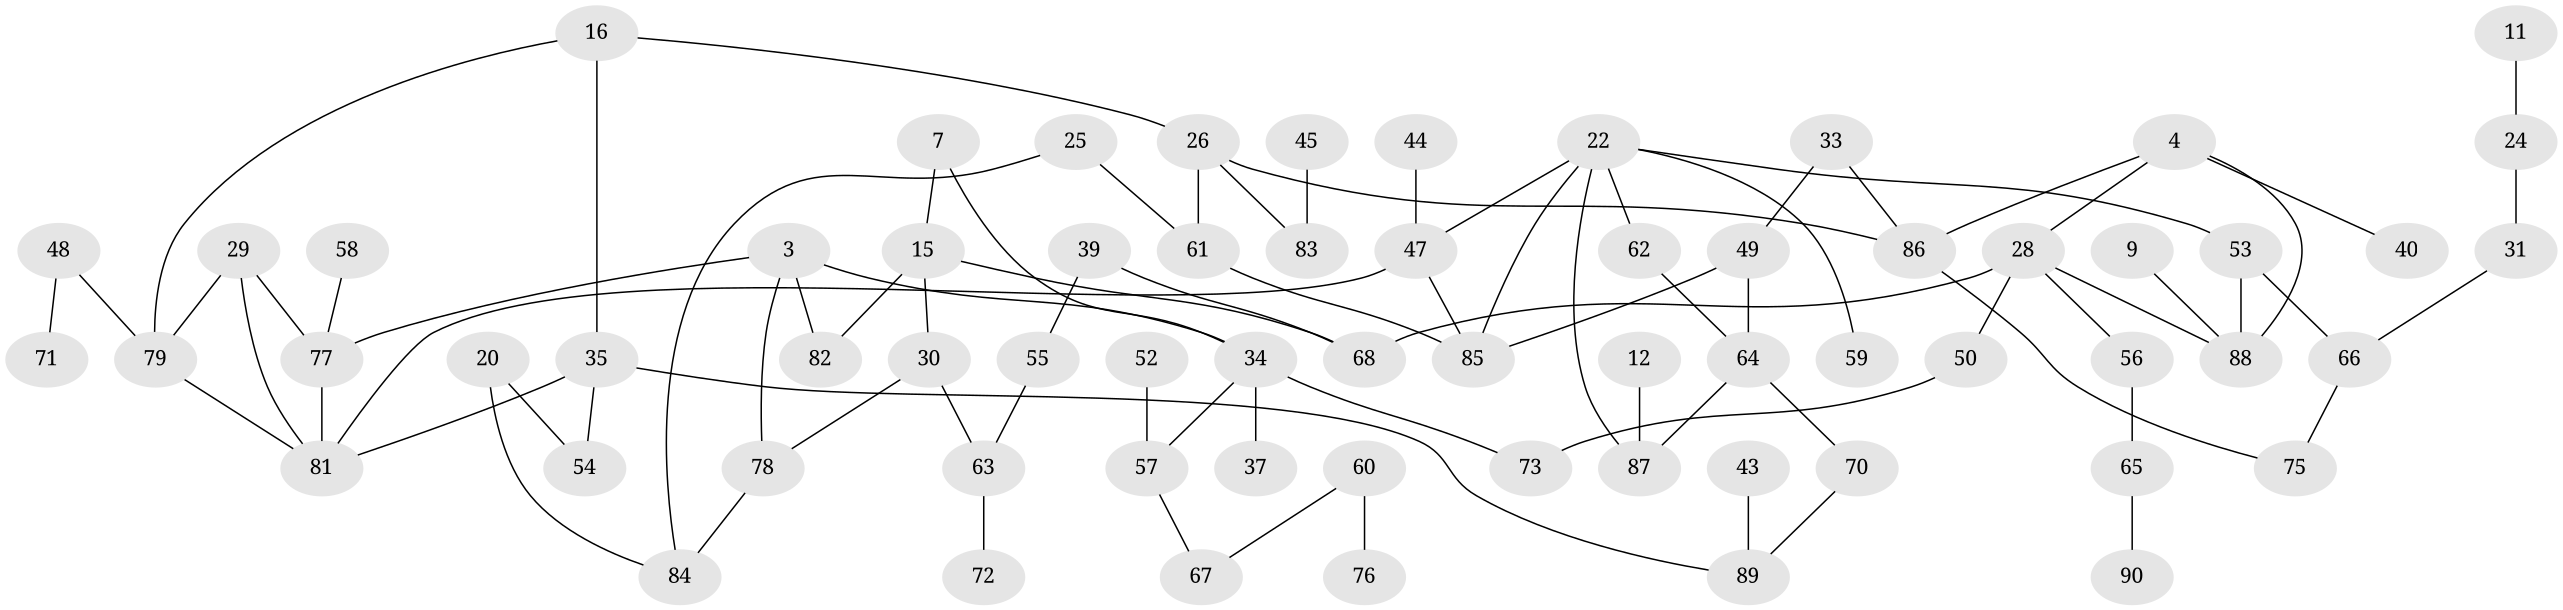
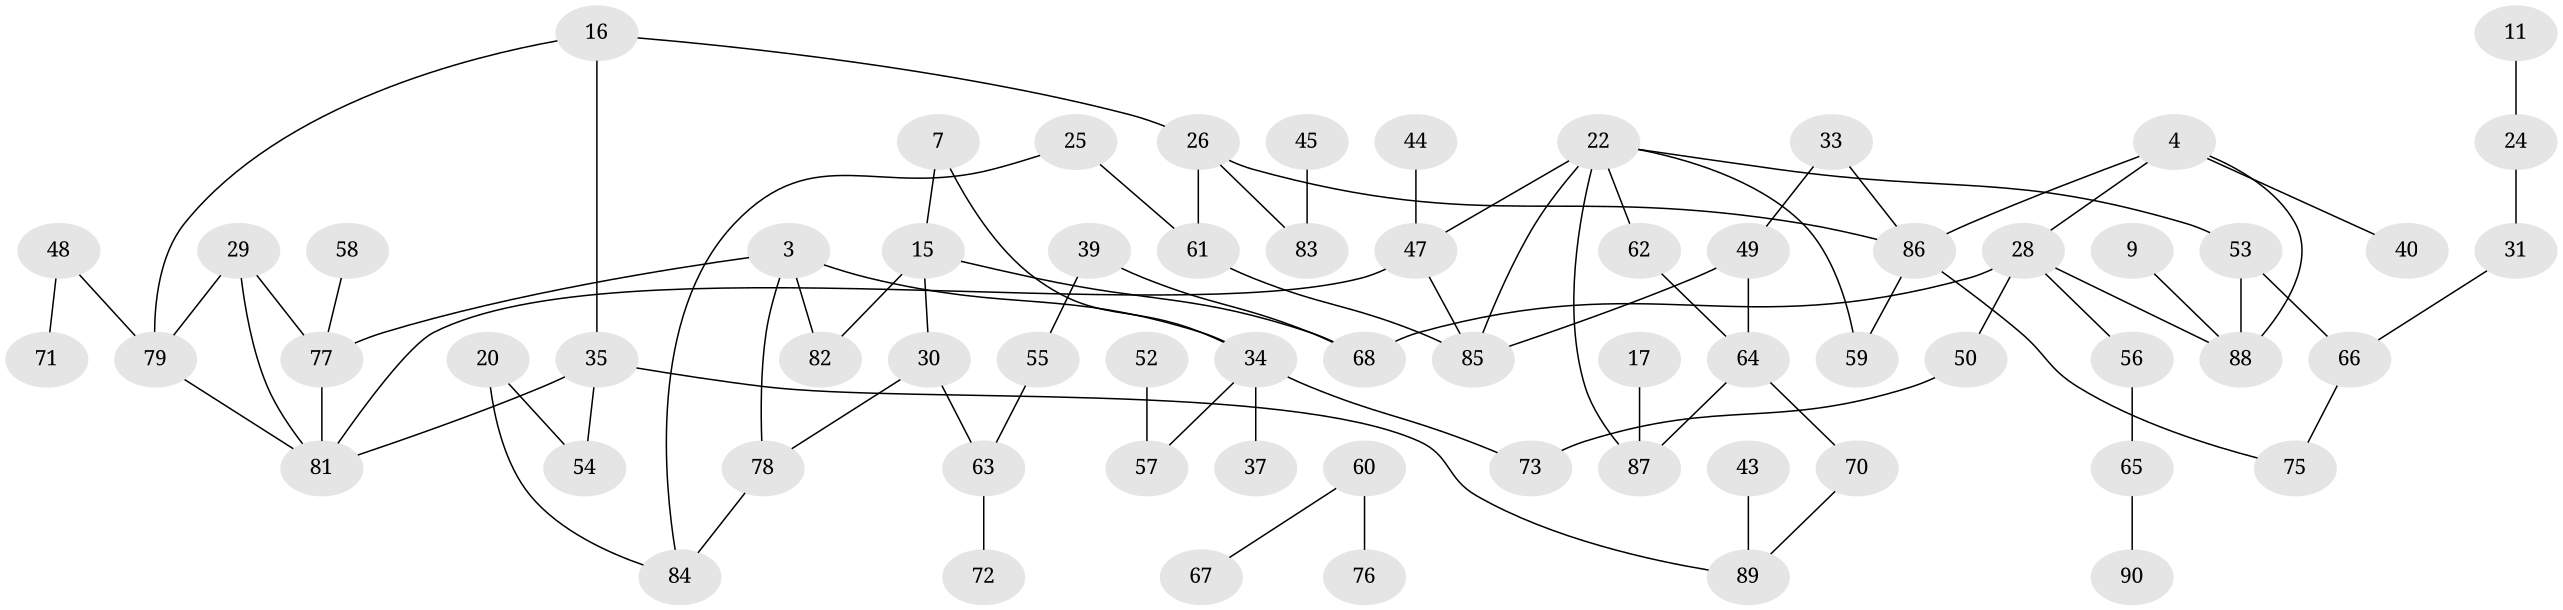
none -> (1885, 307)
(1640, 360) -> (1640, 360)
(1174, 523) -> none
